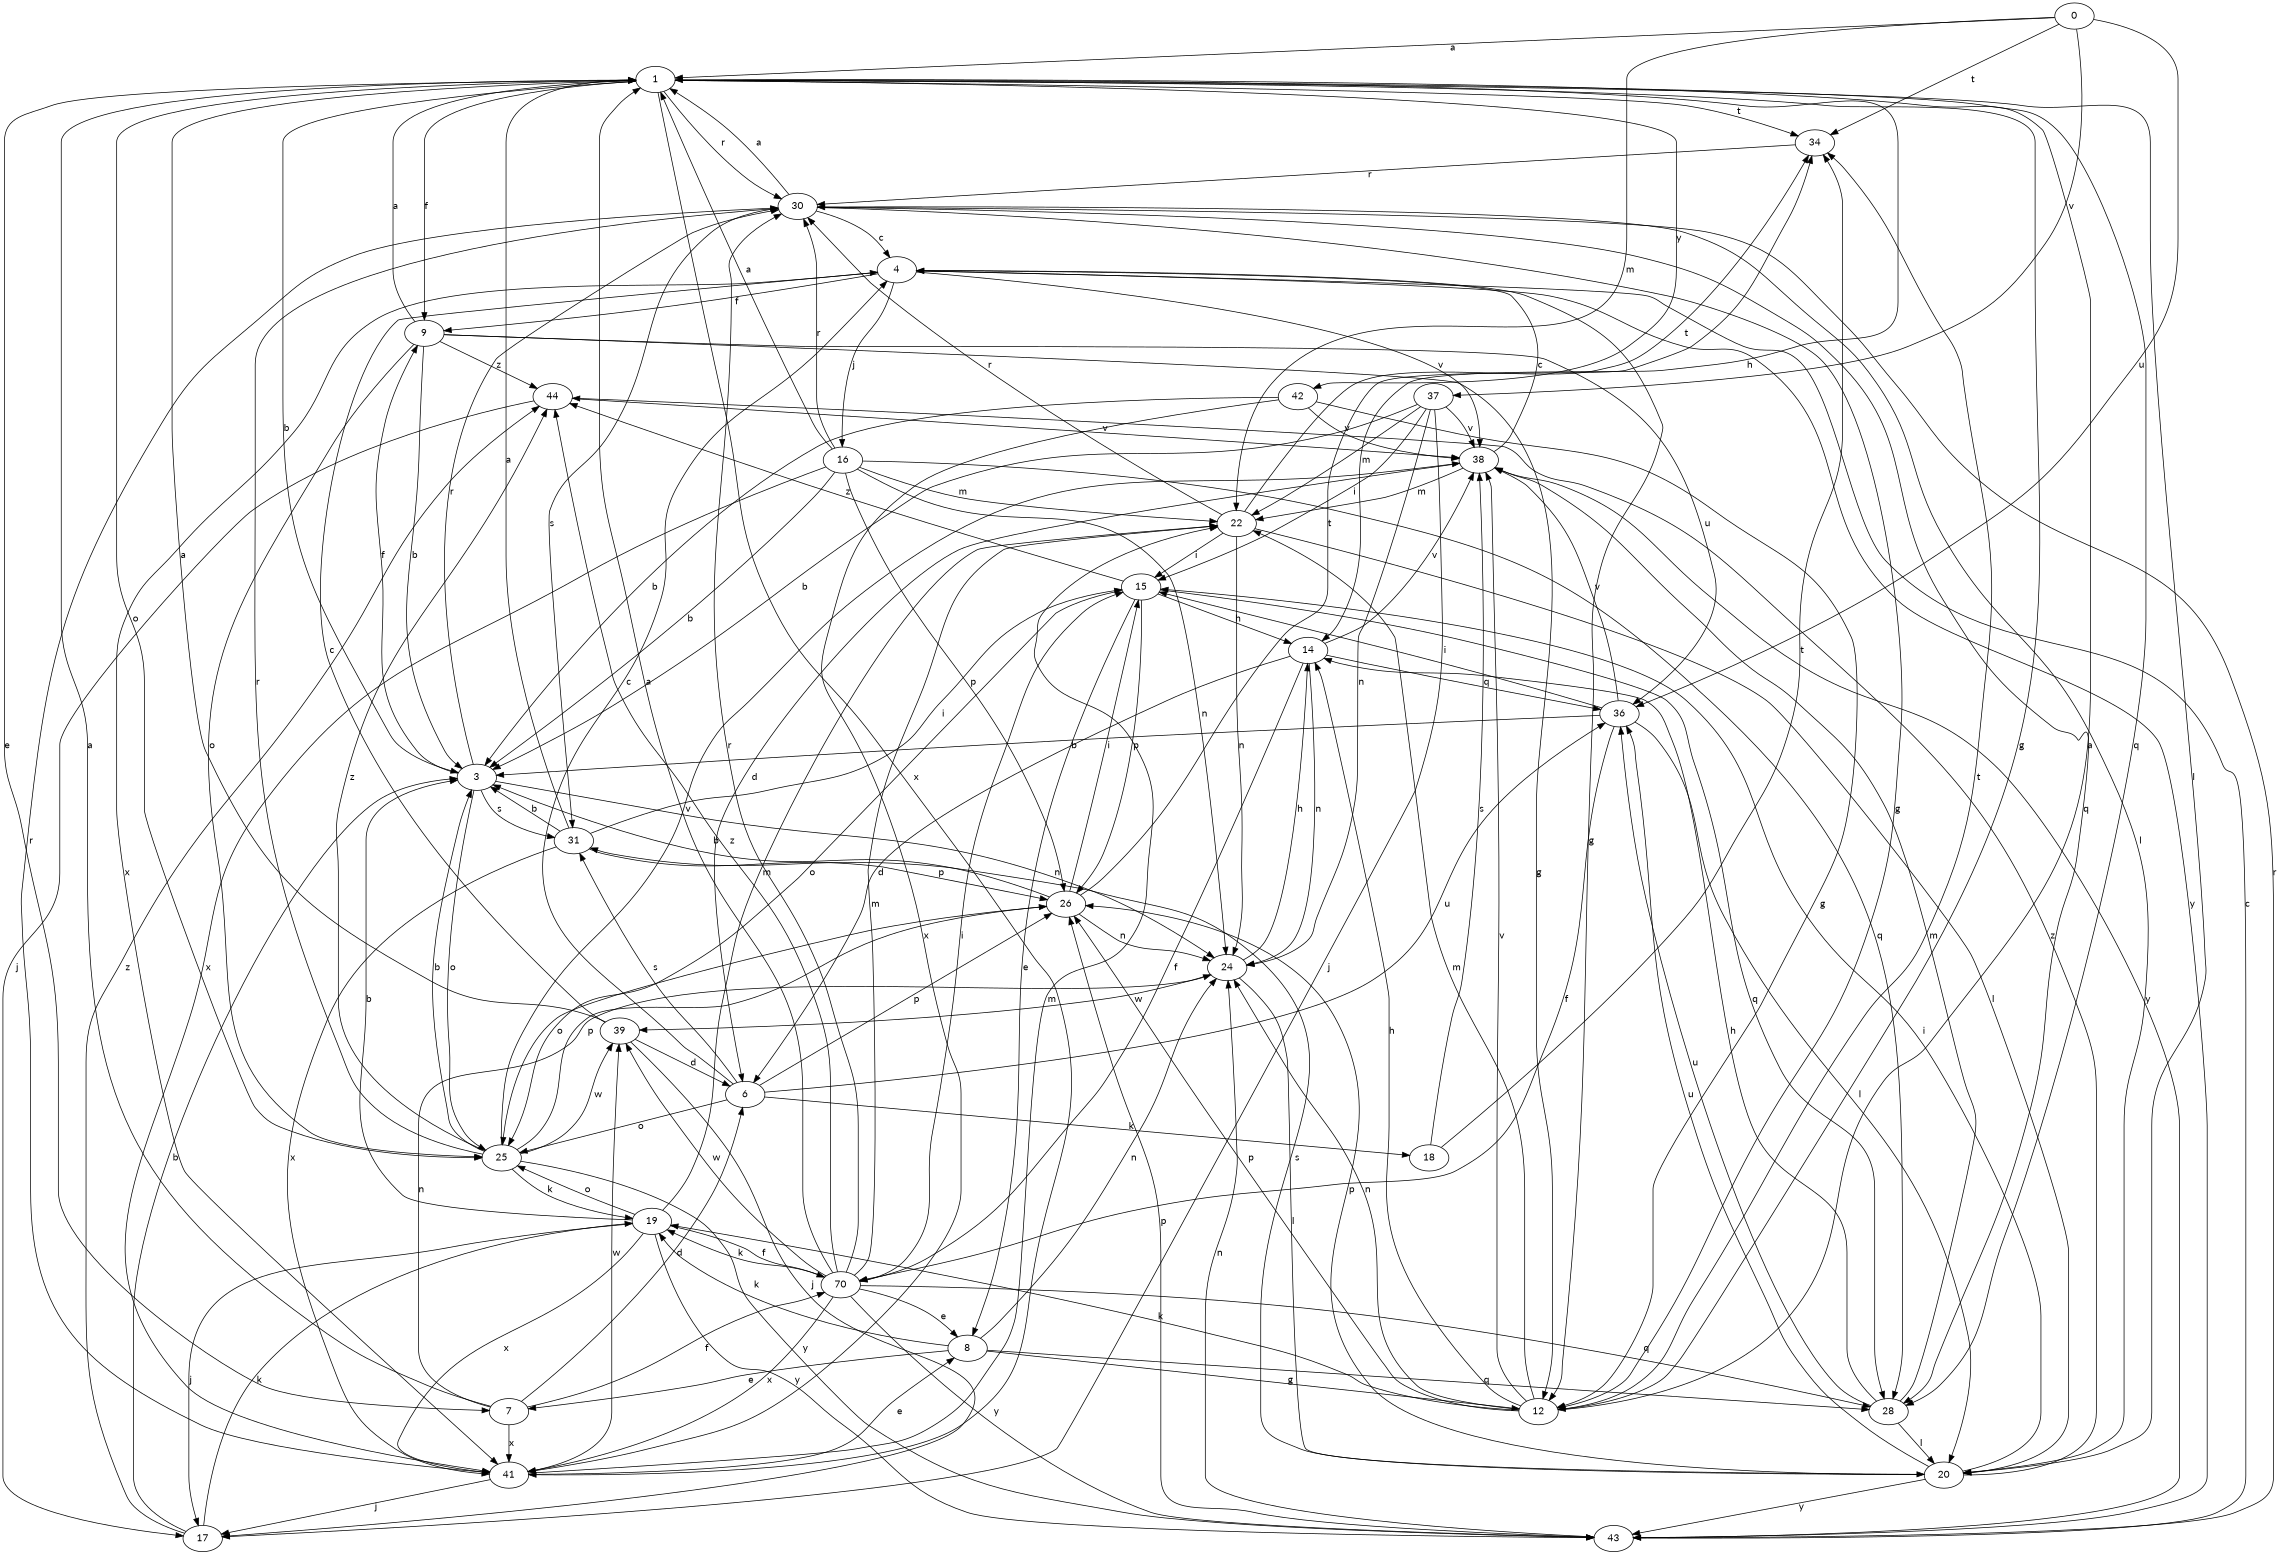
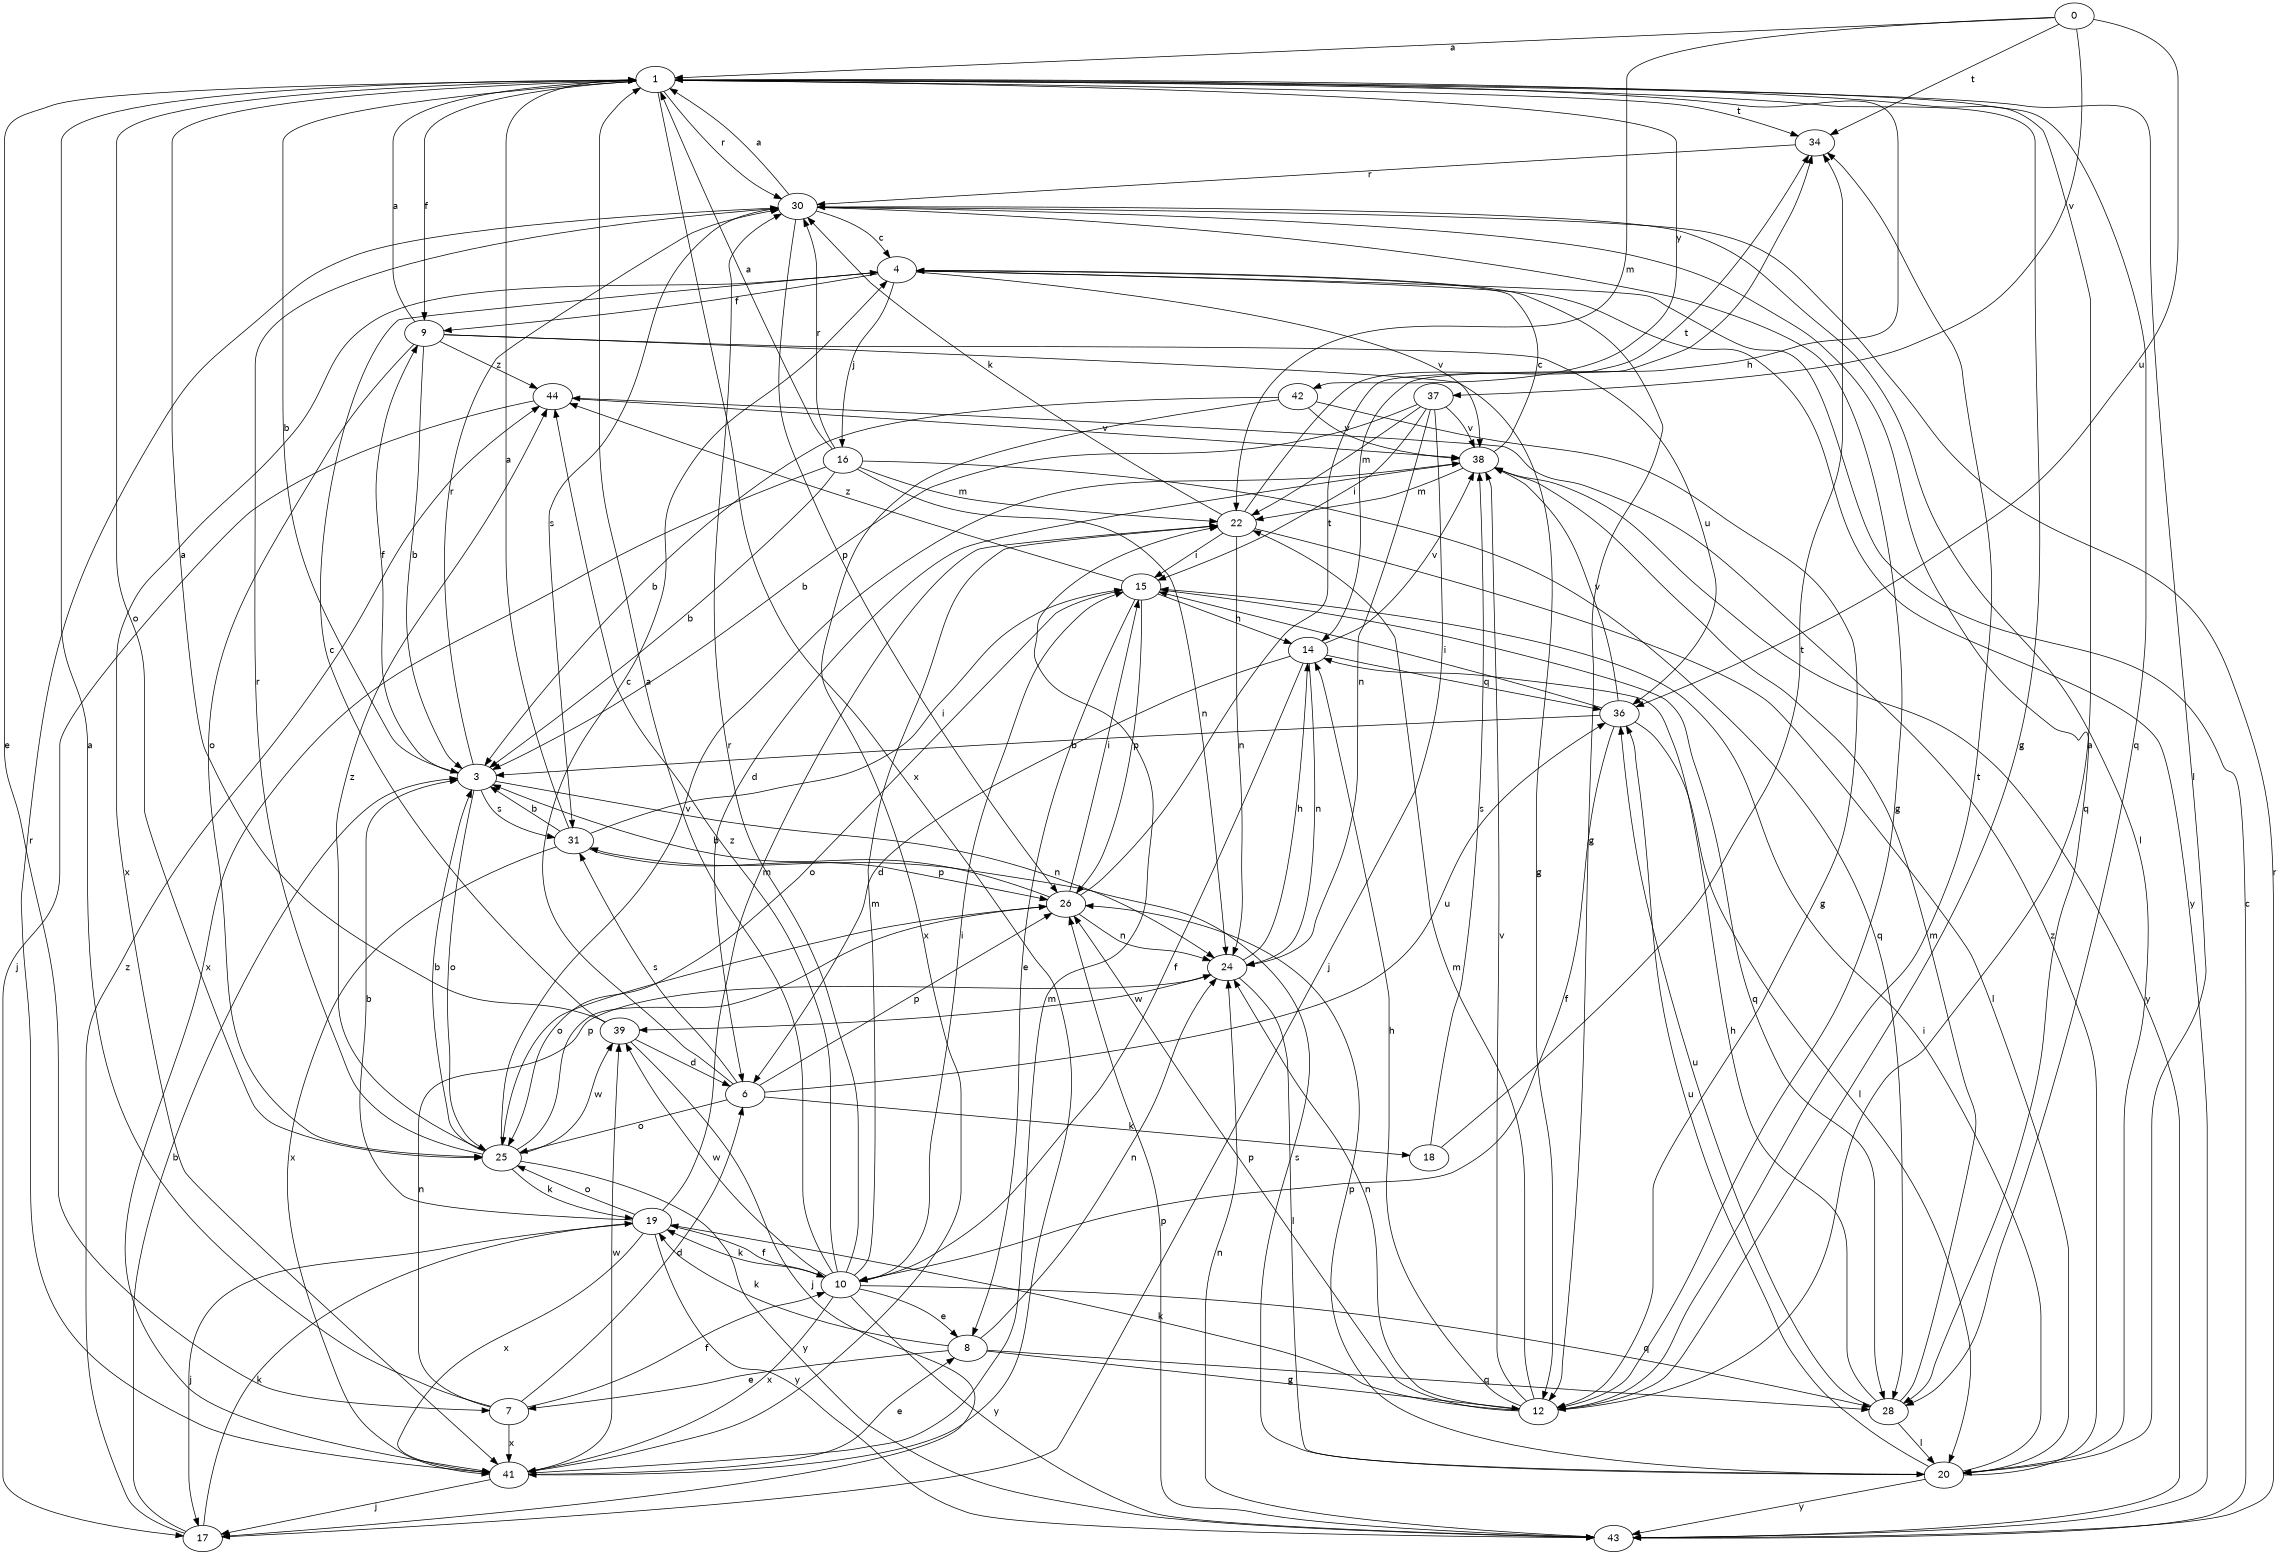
(990, 365) -> (990, 365)
(954, 666) -> (850, 575)
(841, 1285) -> (841, 1285)
